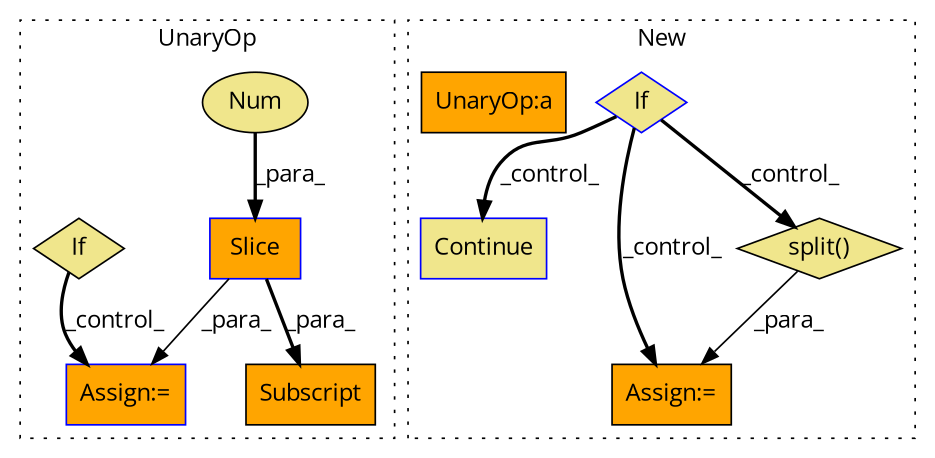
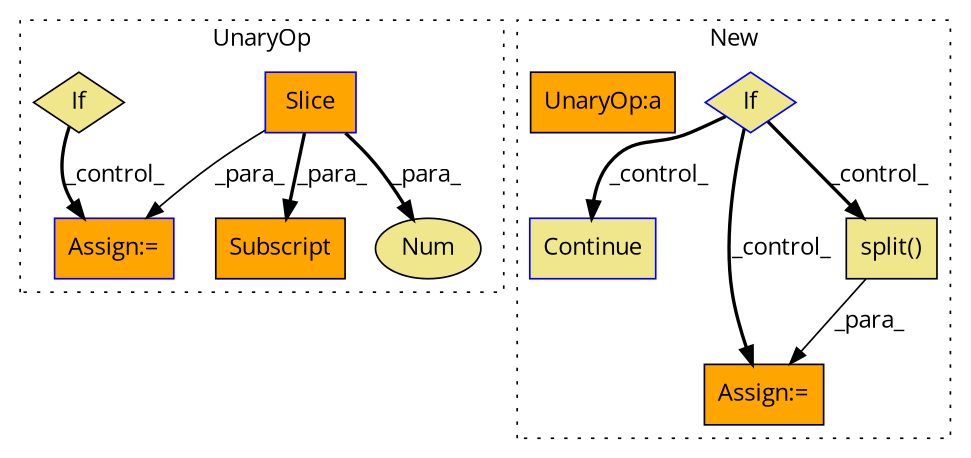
(255, 167) -> (378, 167)
(819, 249) -> (892, 249)
